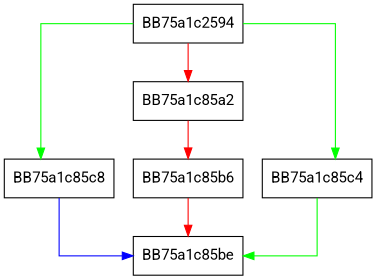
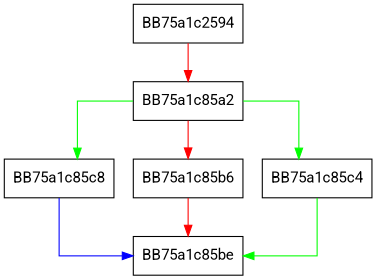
(41, 40) -> (82, 101)
(335, 40) -> (295, 101)
